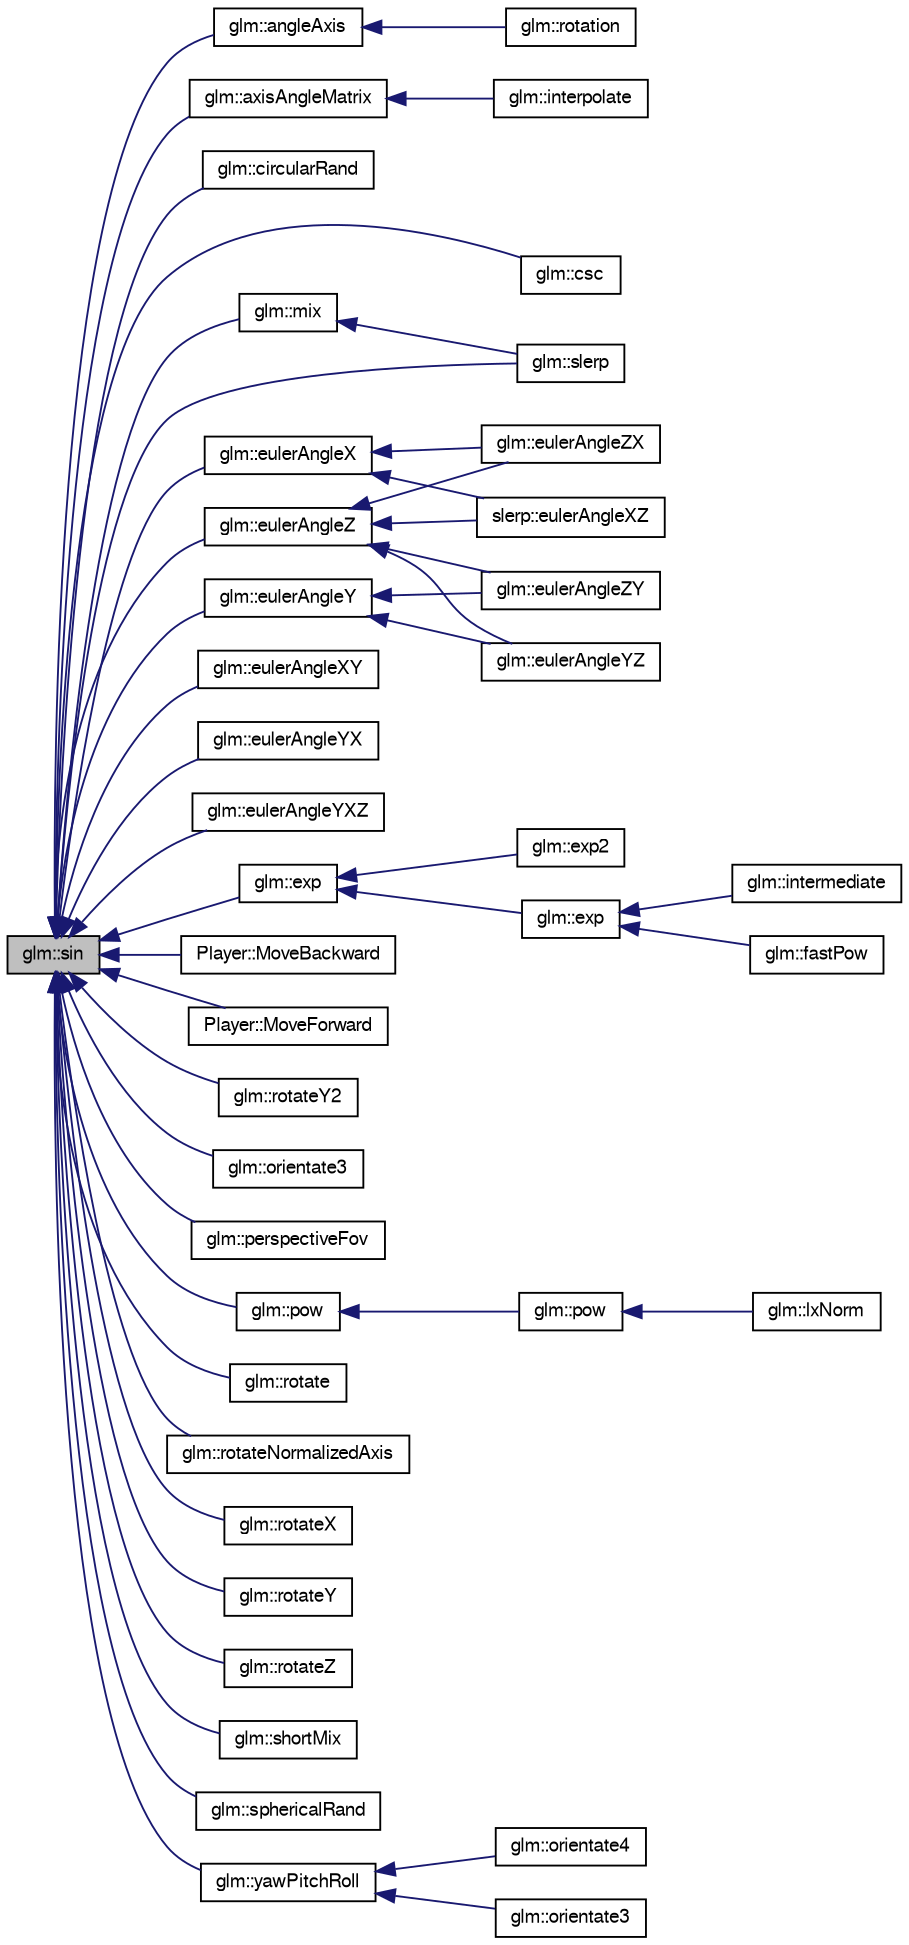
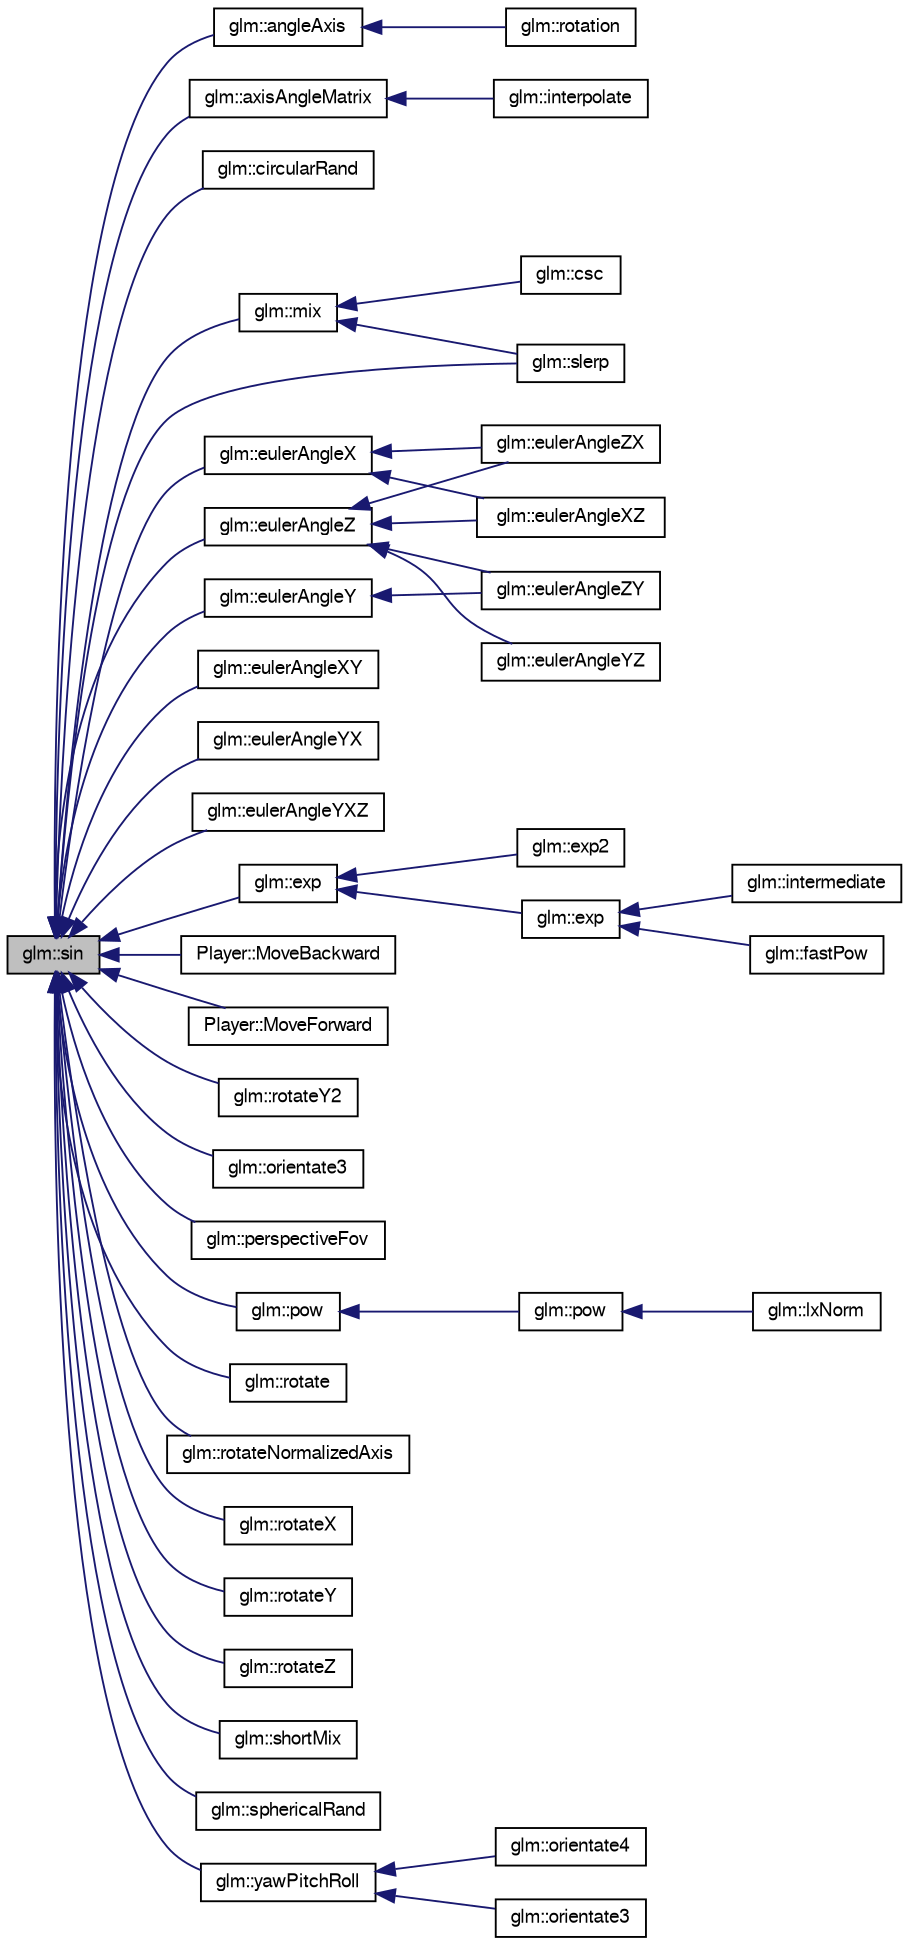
(130, 334) -> (438, 293)
(571, 517) -> (571, 517)
(439, 632) -> none
